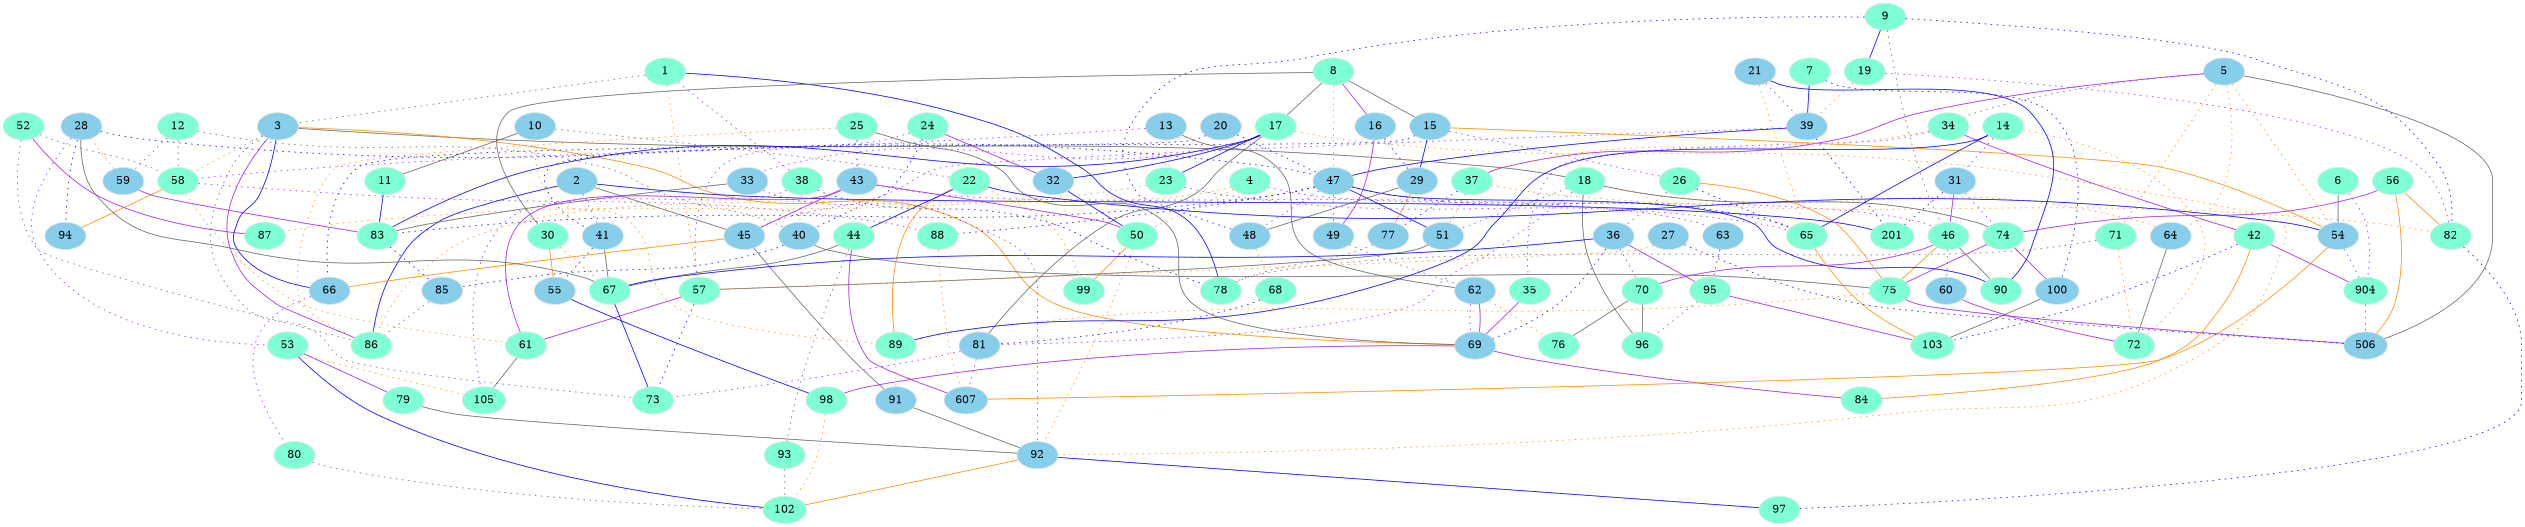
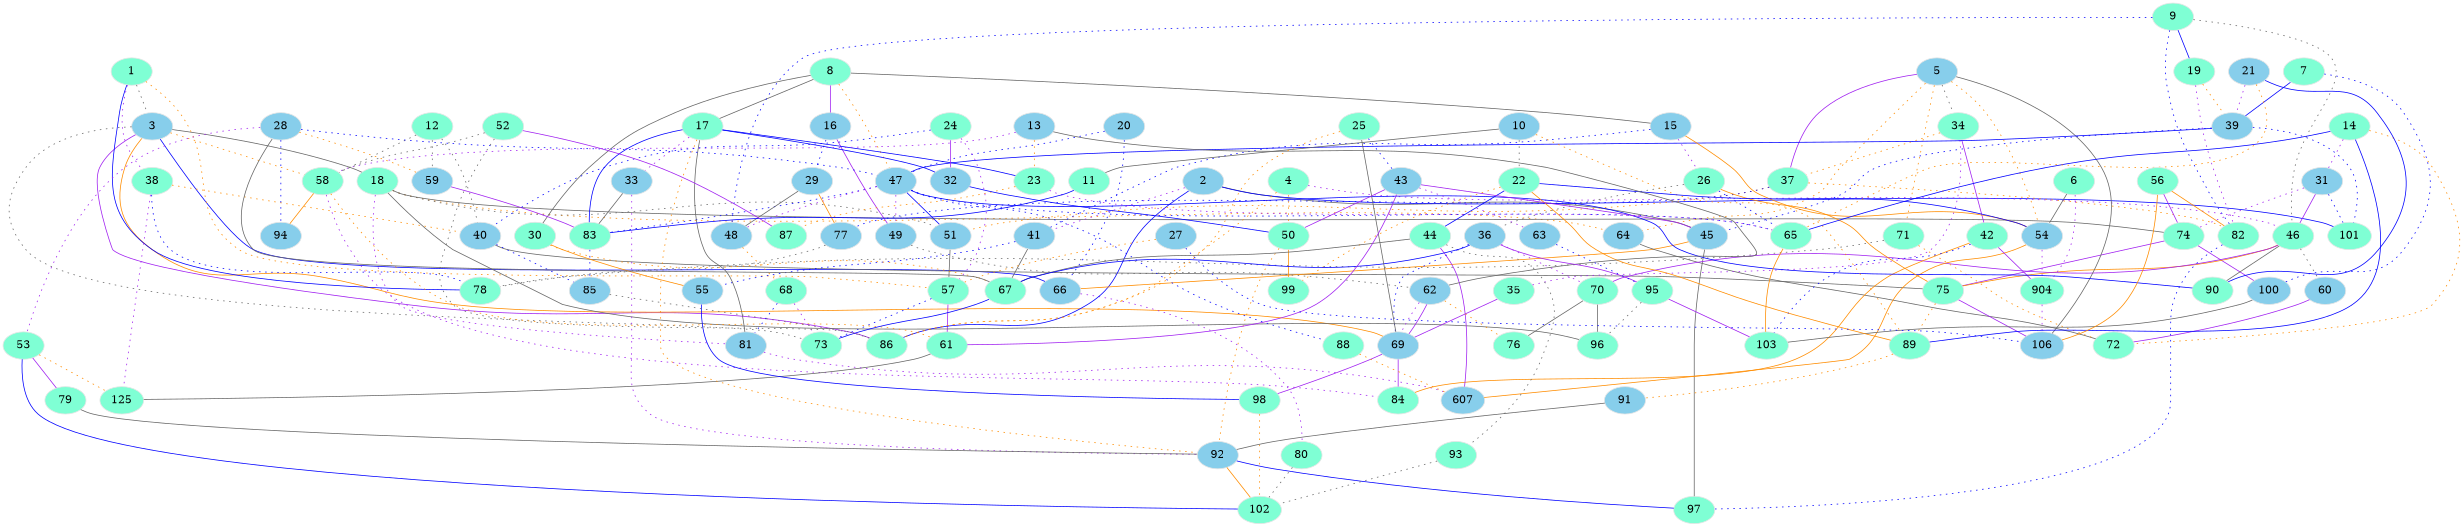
(1449, 141) -> (1973, 148)
(1424, 154) -> none
(541, 201) -> (791, 371)
(1892, 236) -> (2350, 236)
(813, 317) -> (1694, 366)
(2366, 346) -> (2042, 346)
(817, 377) -> (804, 318)
(484, 400) -> (122, 400)
